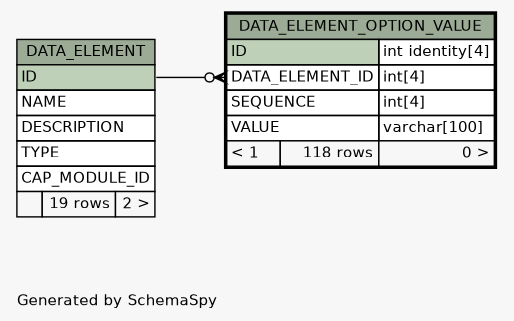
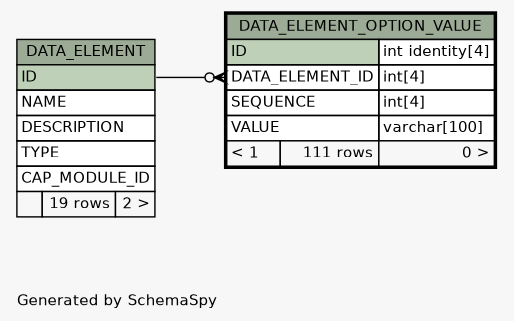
(339, 153) -> (339, 153)
